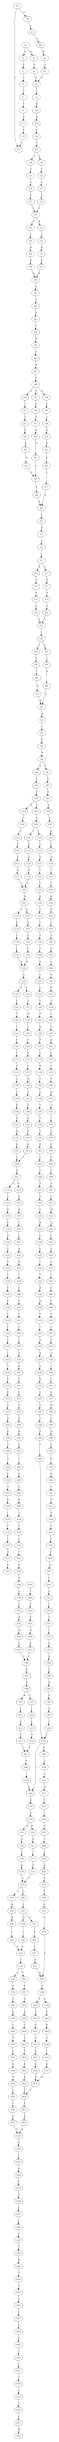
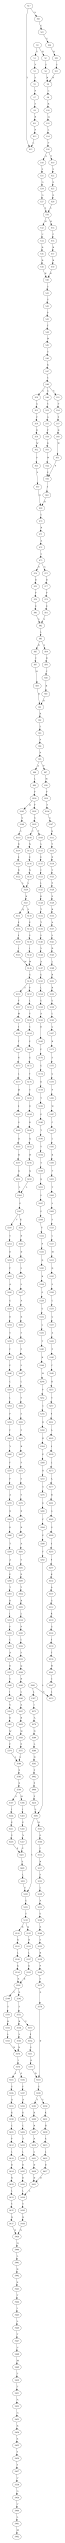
(49, 1603) -> (41, 1691)
none -> (10, 1678)
